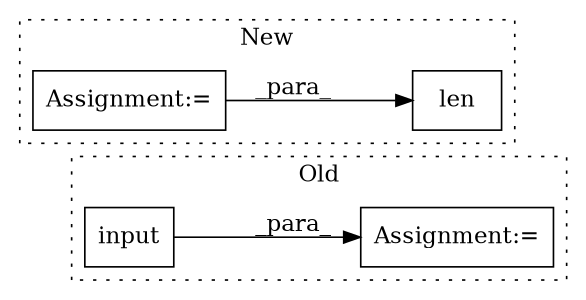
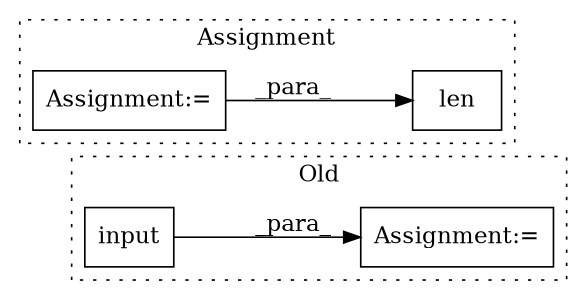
(267, 39) -> (267, 39)
